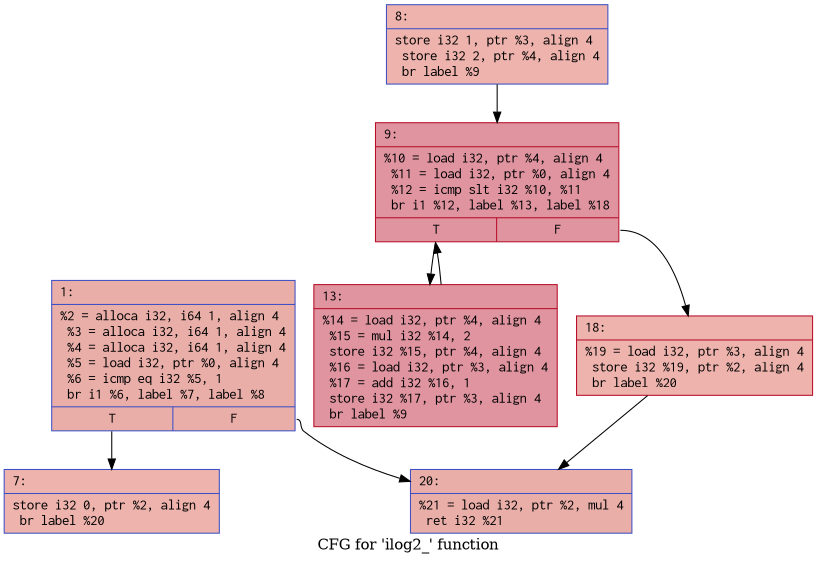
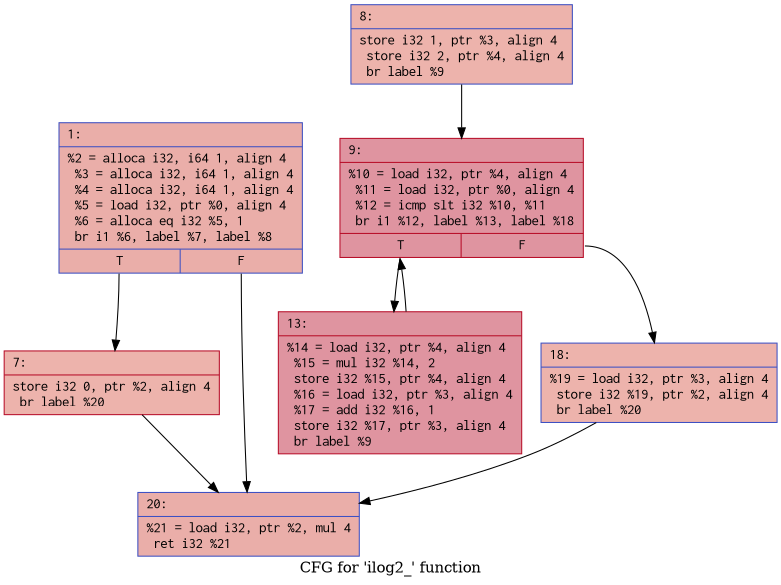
(695, 356) -> (659, 383)
(142, 379) -> (156, 221)
none -> (176, 450)
(112, 501) -> (112, 383)
